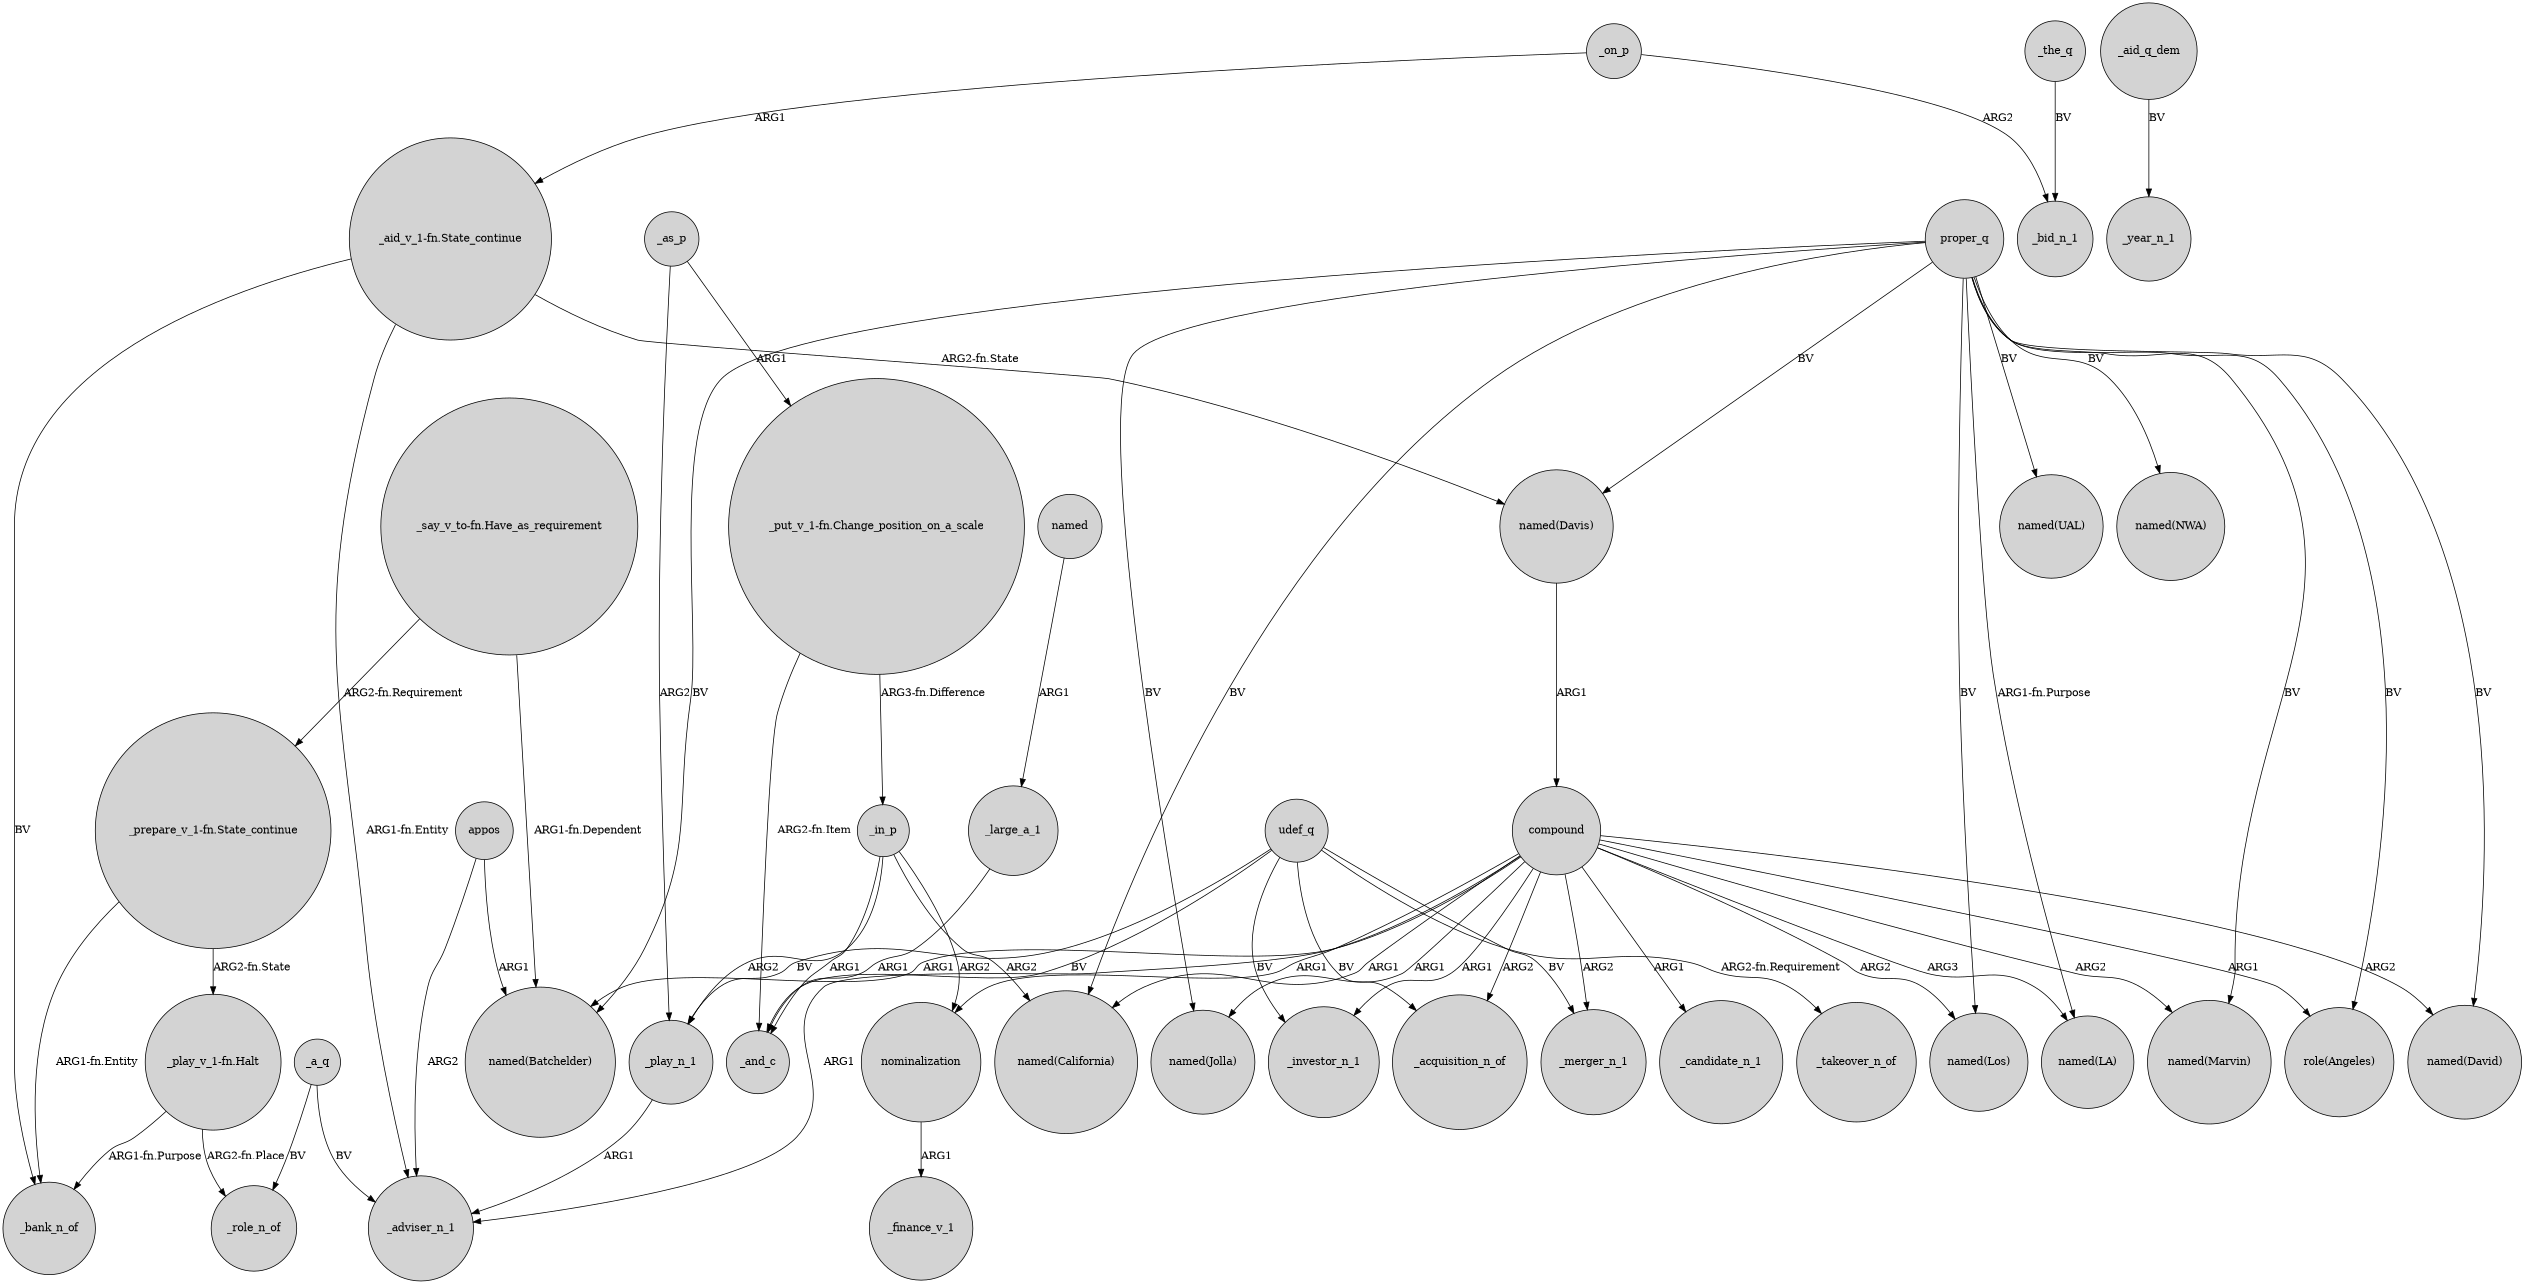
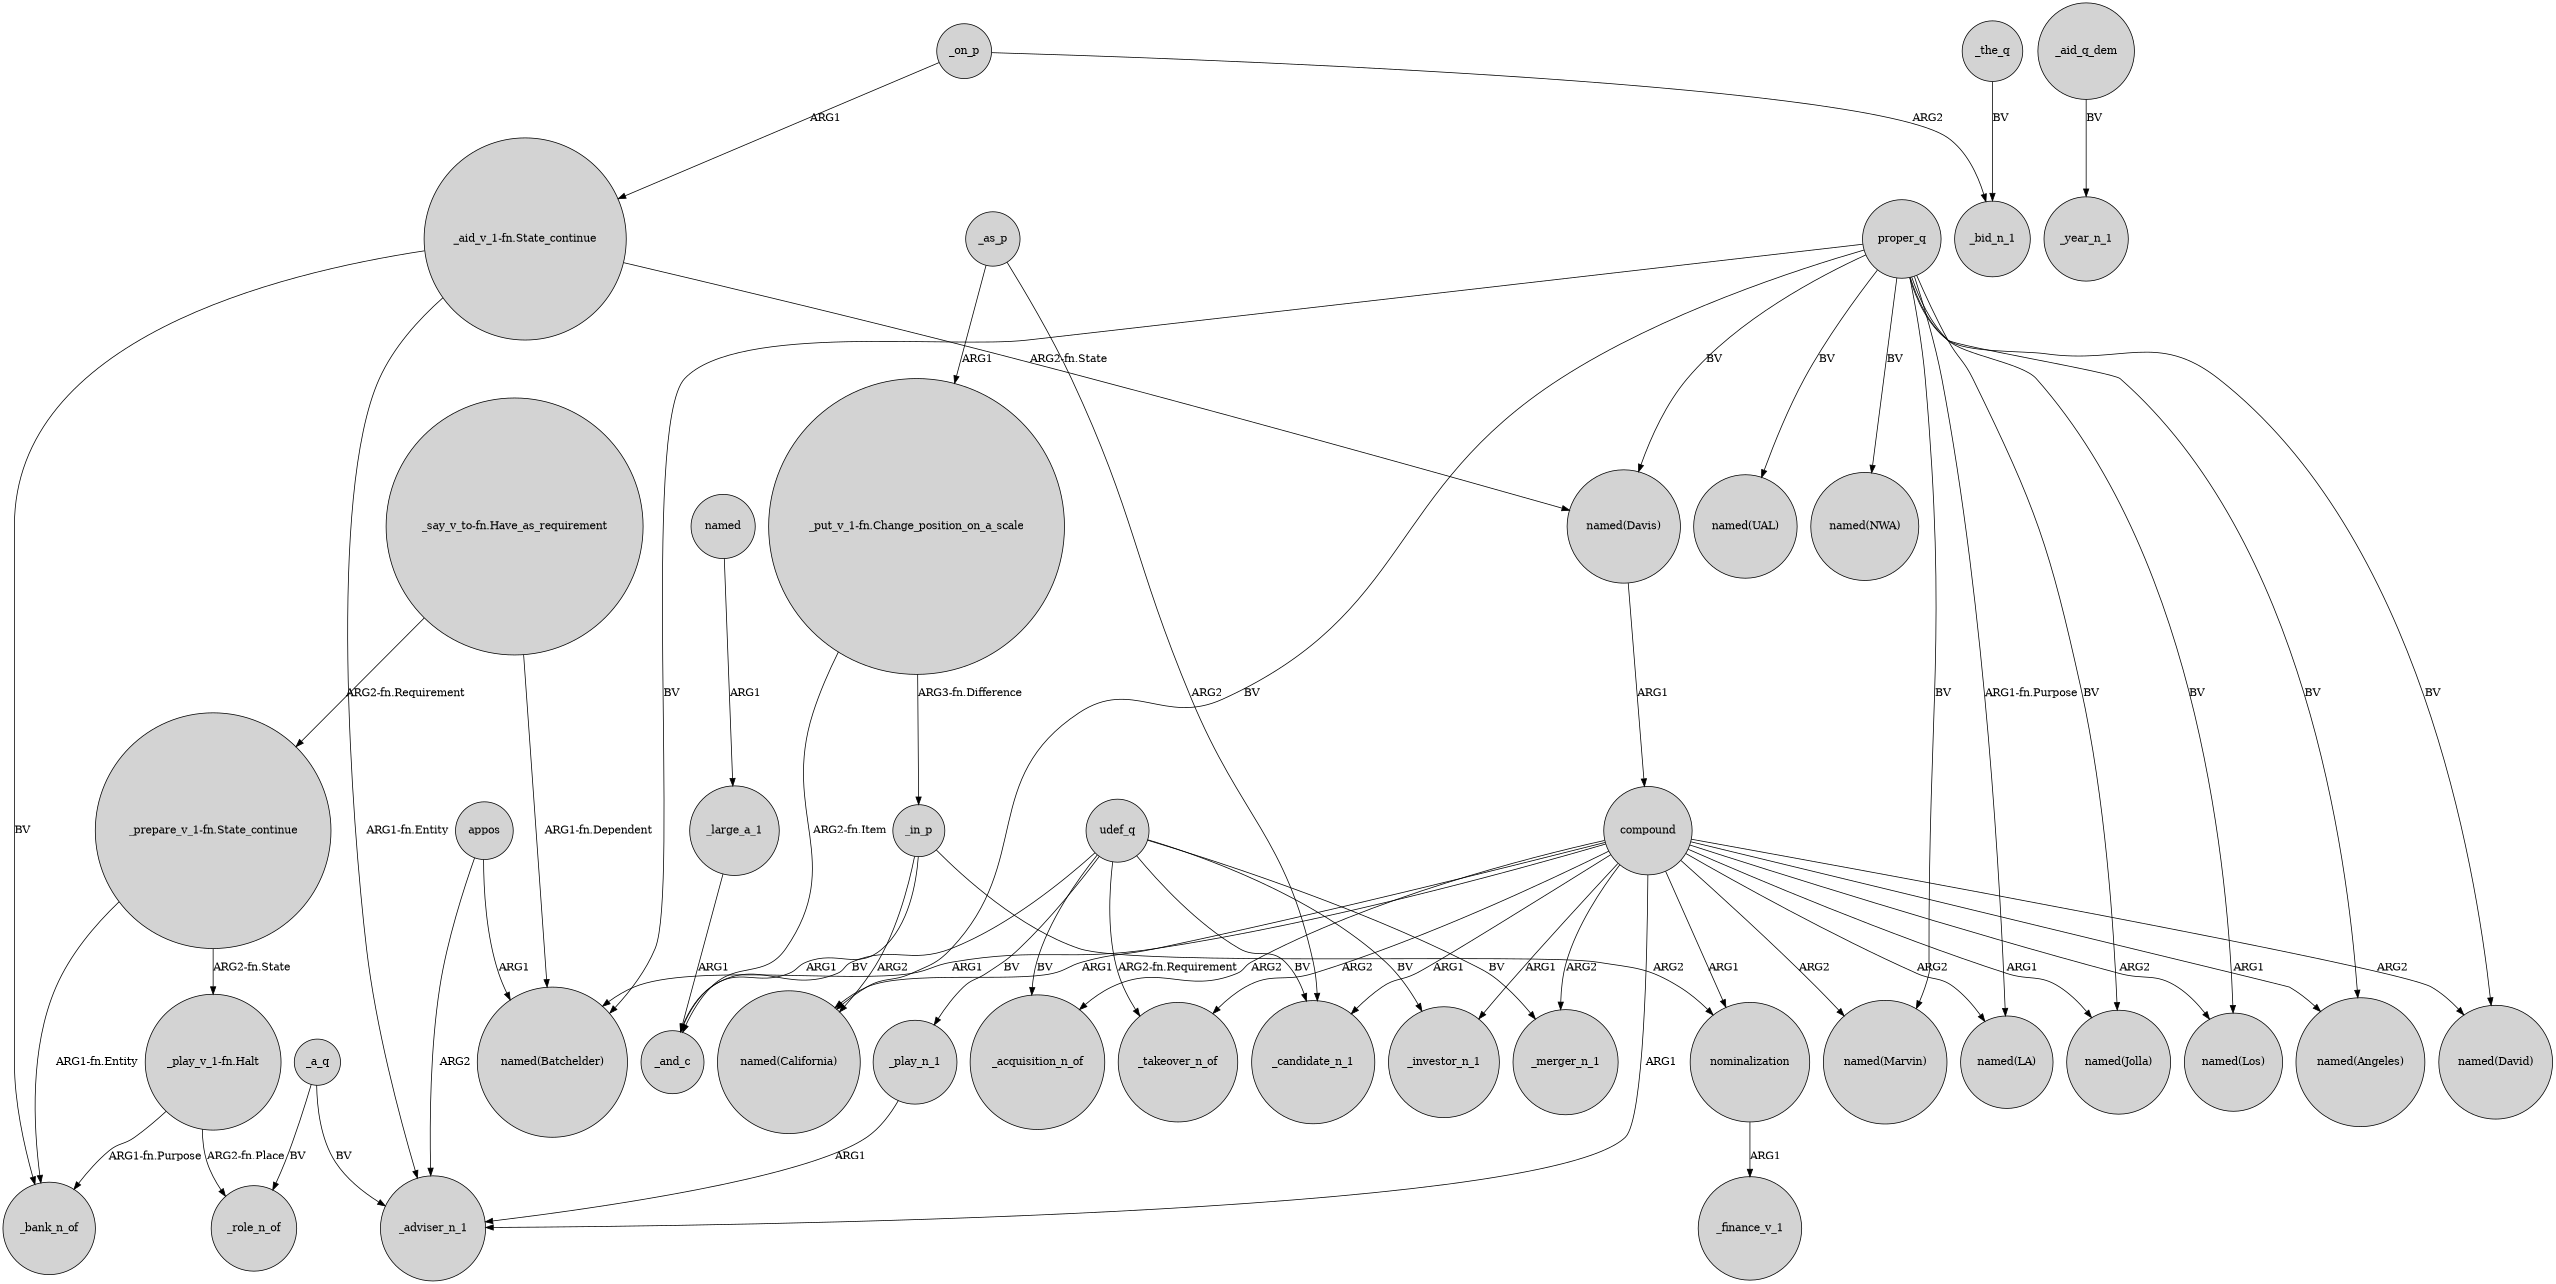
(659, 639) -> (1164, 628)
none -> (1213, 931)
none -> (1425, 933)
(823, 960) -> none
(1943, 968) -> (1932, 968)
(2339, 1062) -> (2360, 1062)
